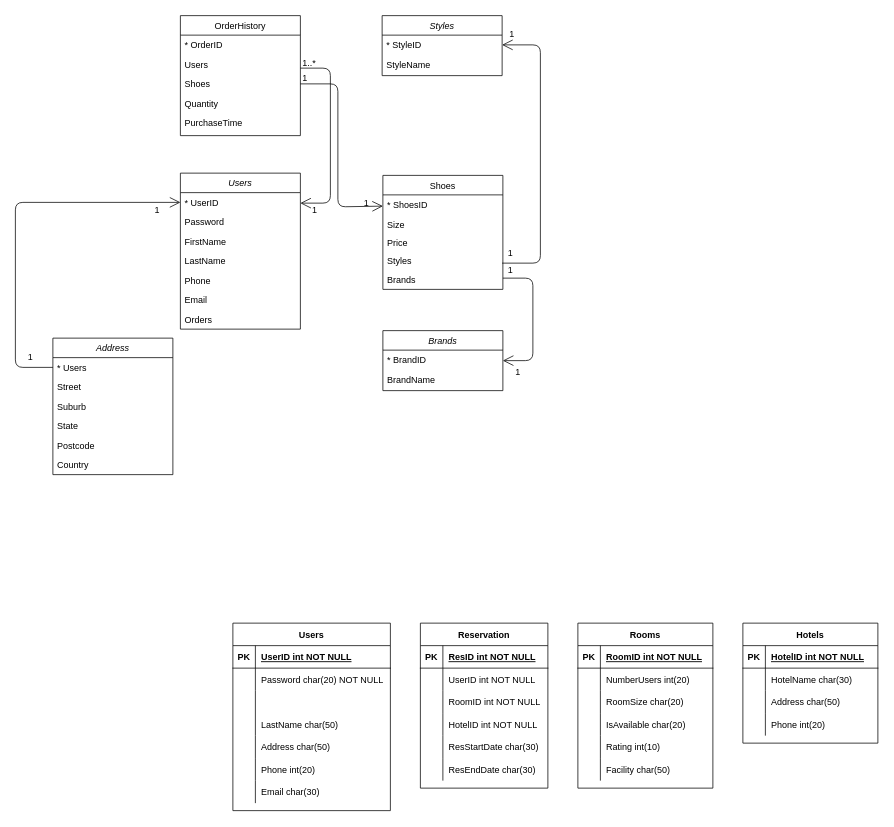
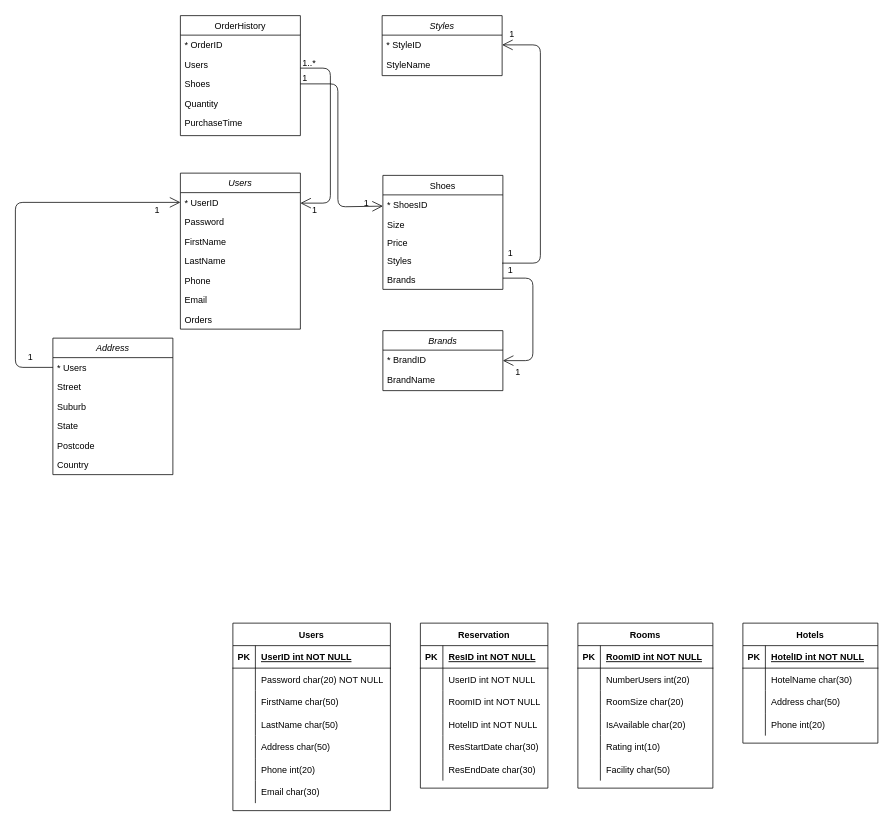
none -> (323, 702)
